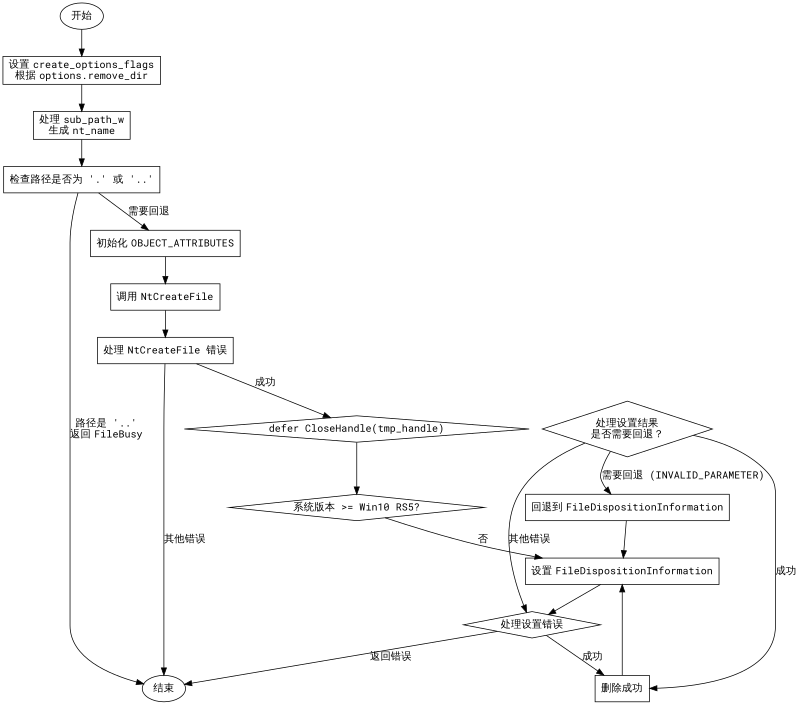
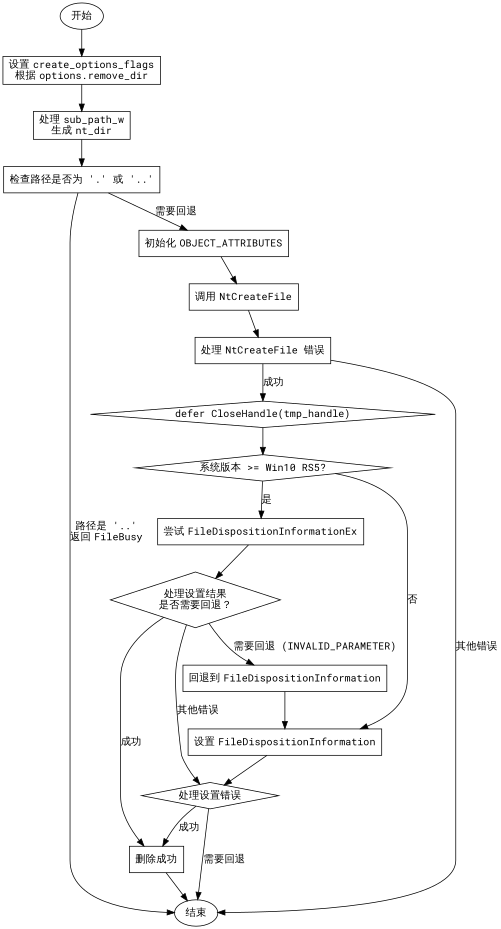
(82, 125) -> (82, 125)
none -> (261, 532)
(622, 634) -> (175, 884)
(391, 657) -> (225, 859)
